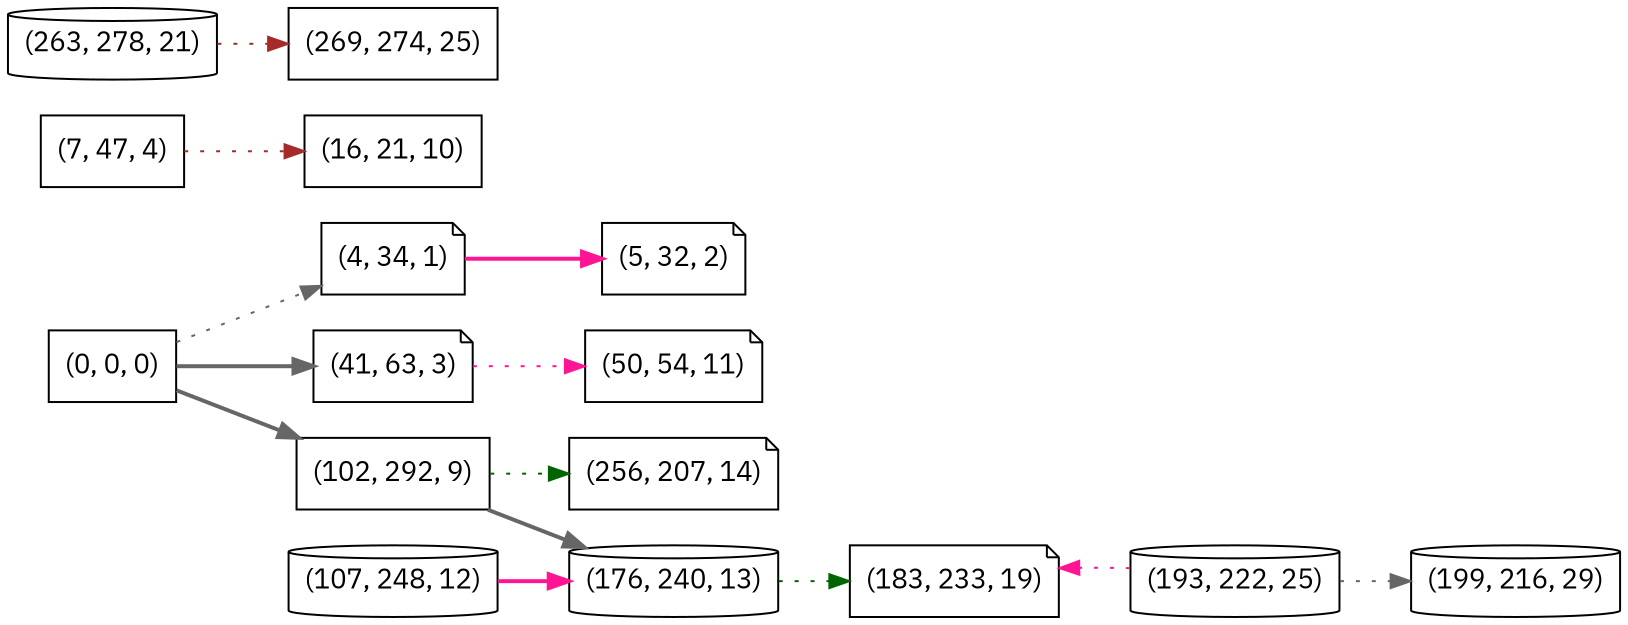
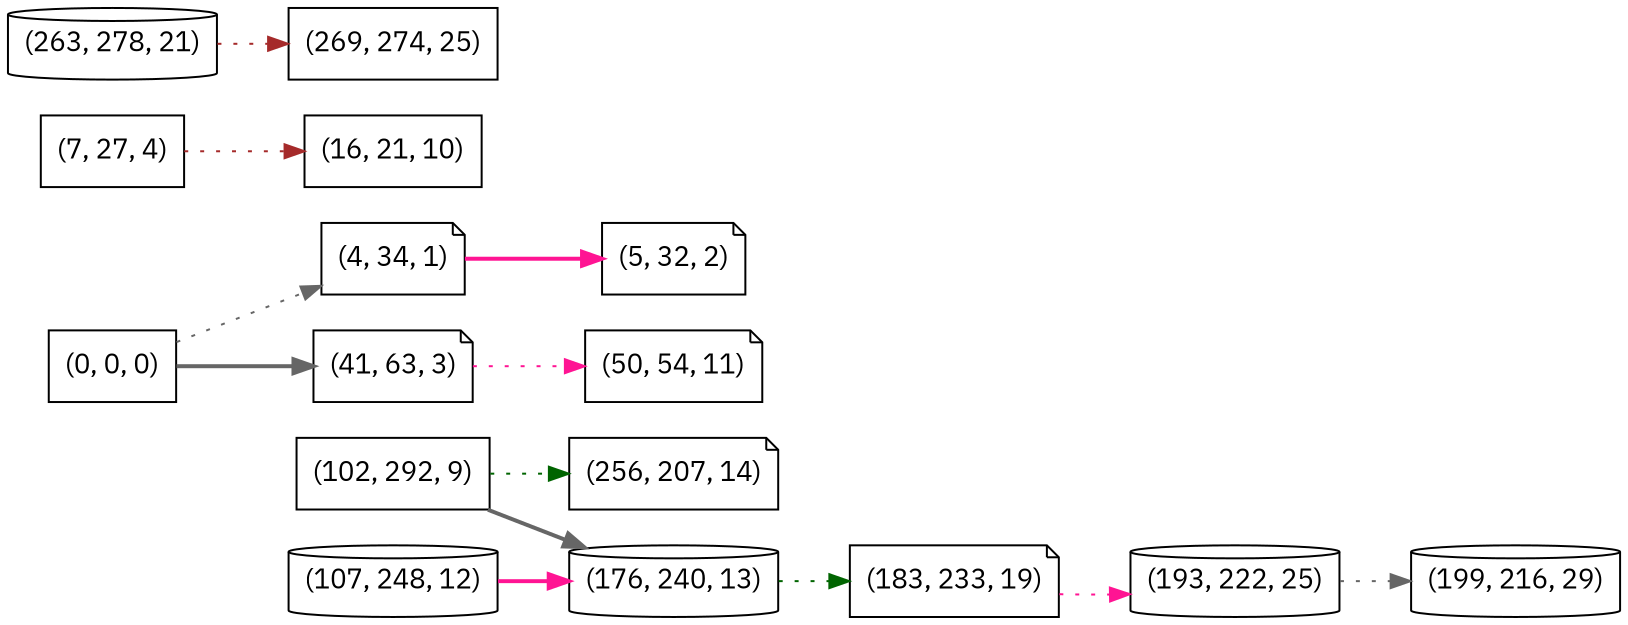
(112, 151) -> (112, 151)
(228, 410) -> none
(1105, 568) -> (1084, 595)
